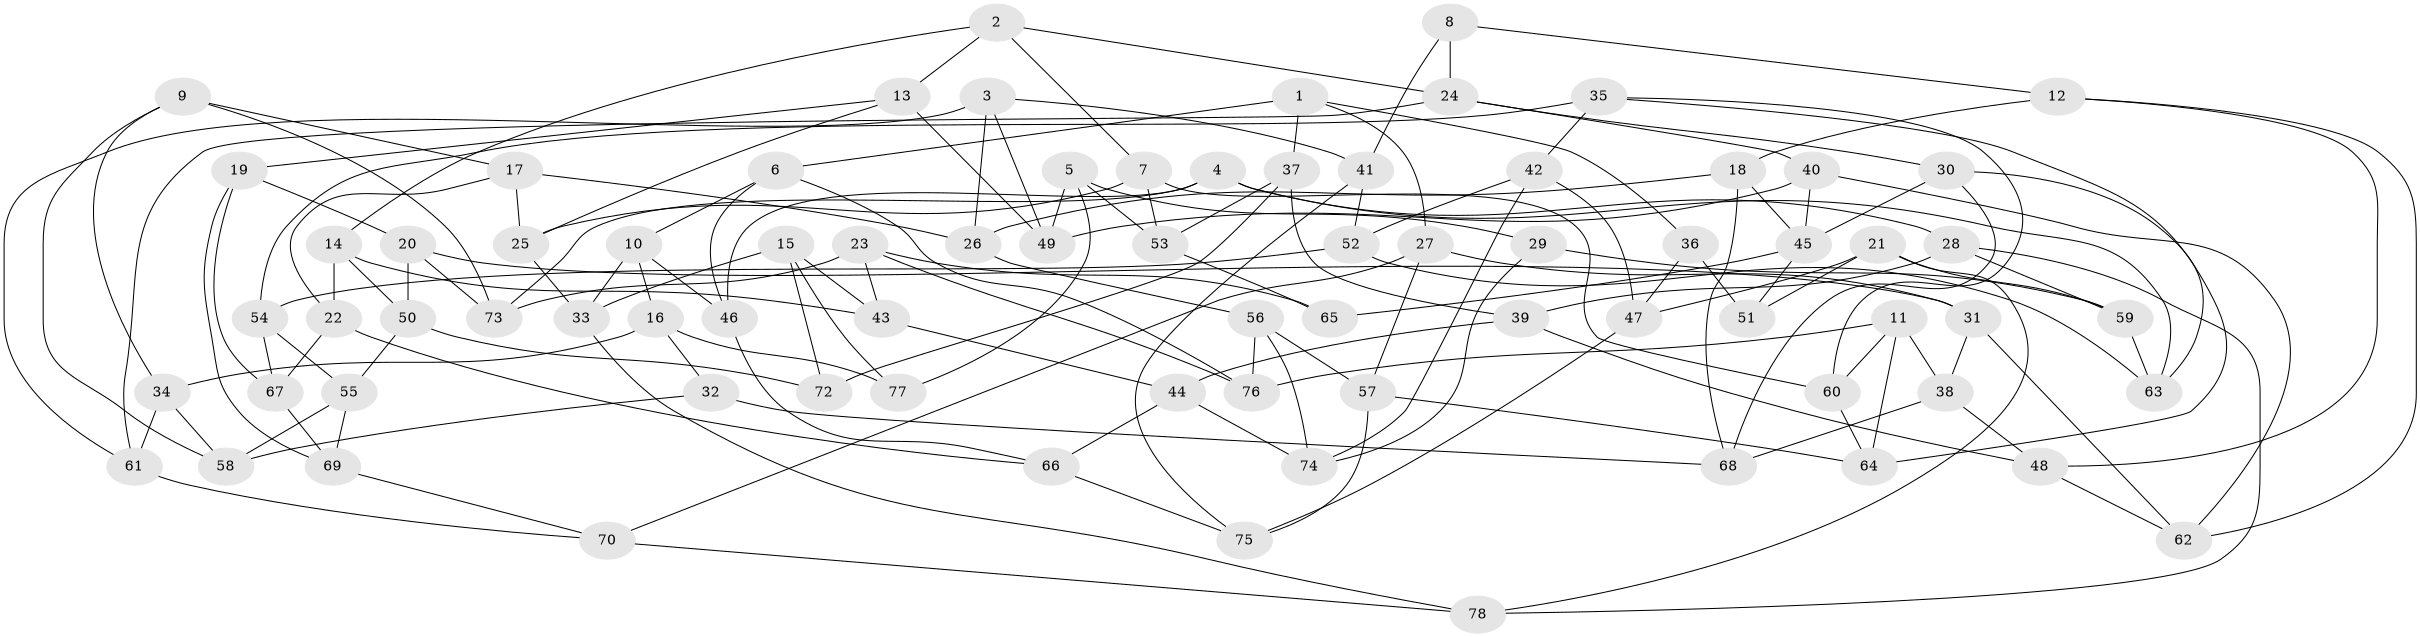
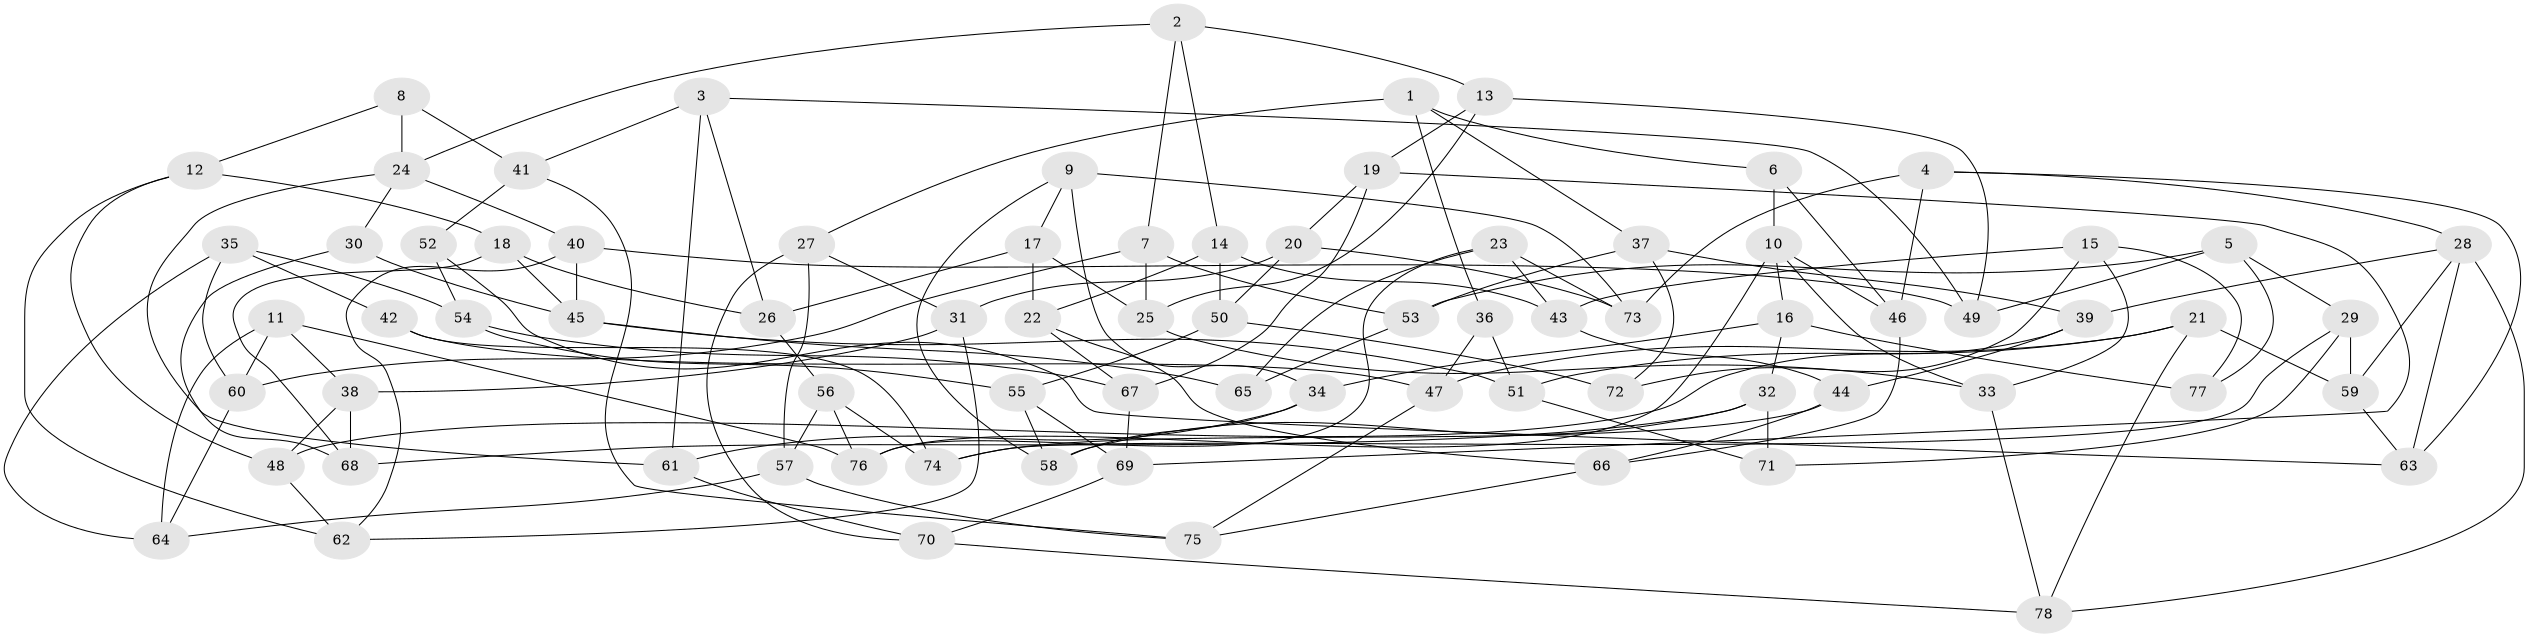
(2110, 199) -> (2436, 356)
(1441, 205) -> none
(1012, 285) -> (1361, 446)
none -> (1768, 467)
